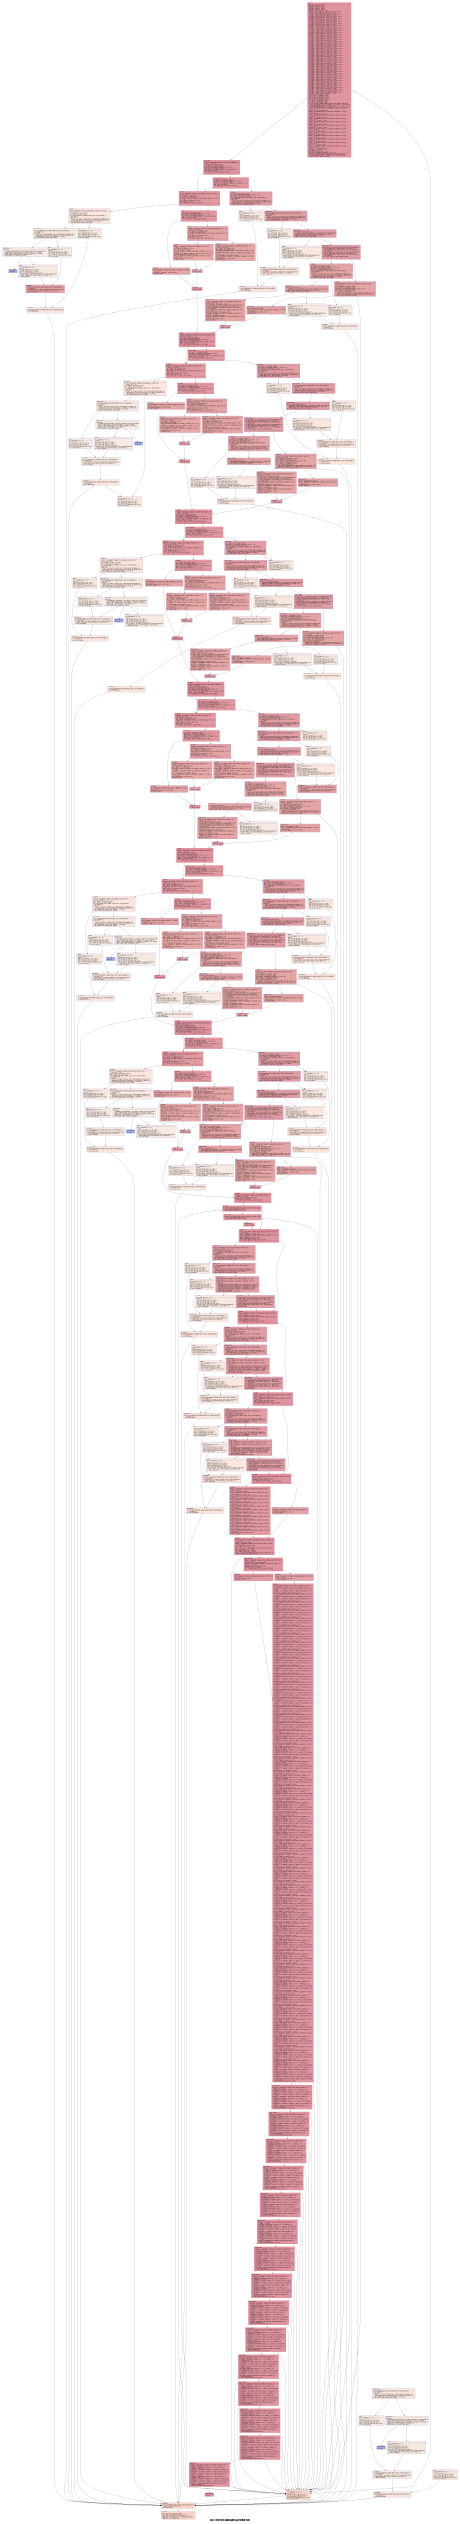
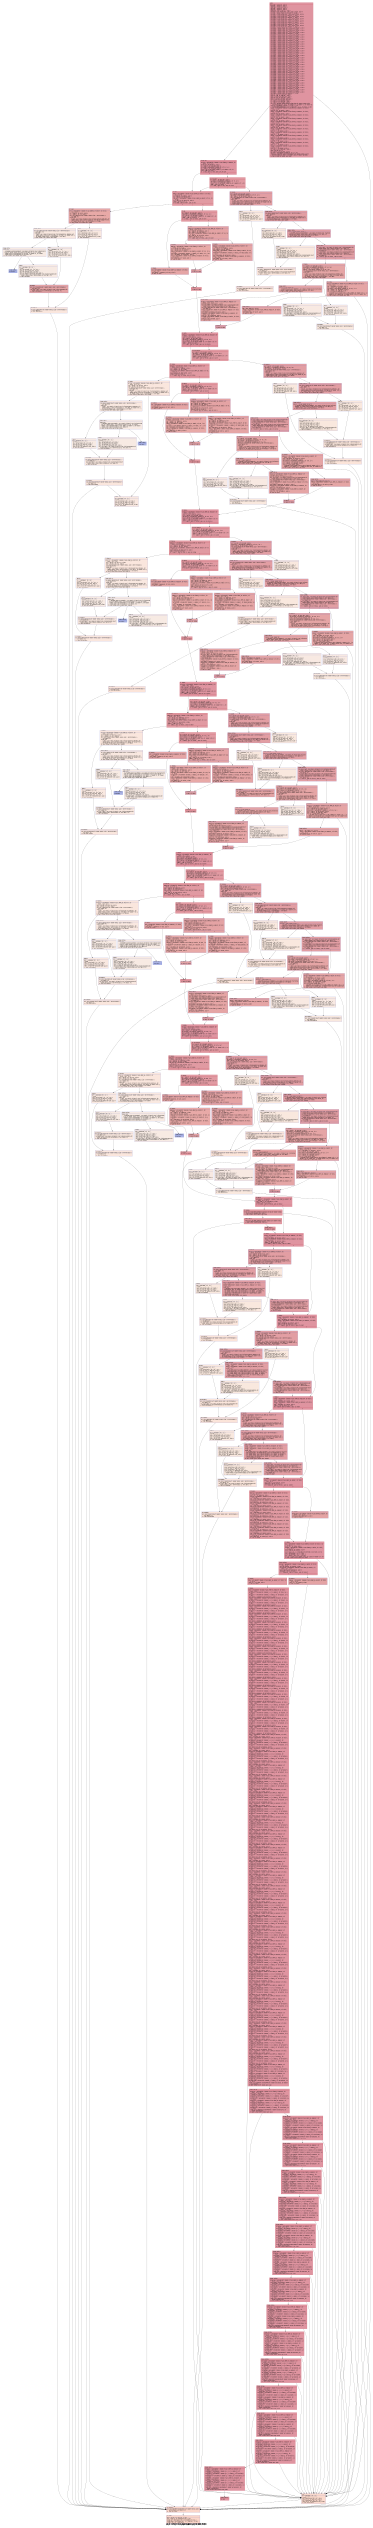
(89, 216) -> (89, 216)
none -> (121, 738)
